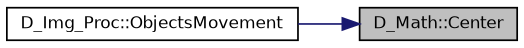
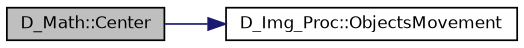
(320, 24) -> (186, 24)
